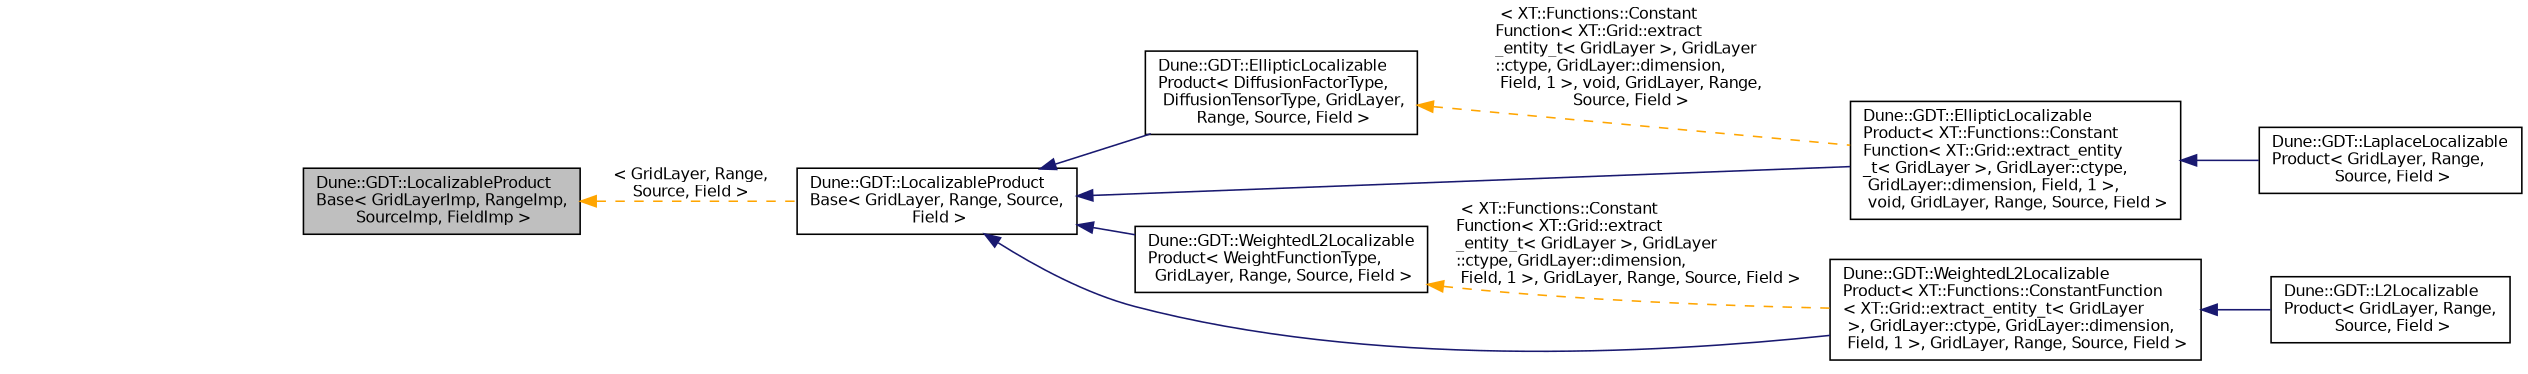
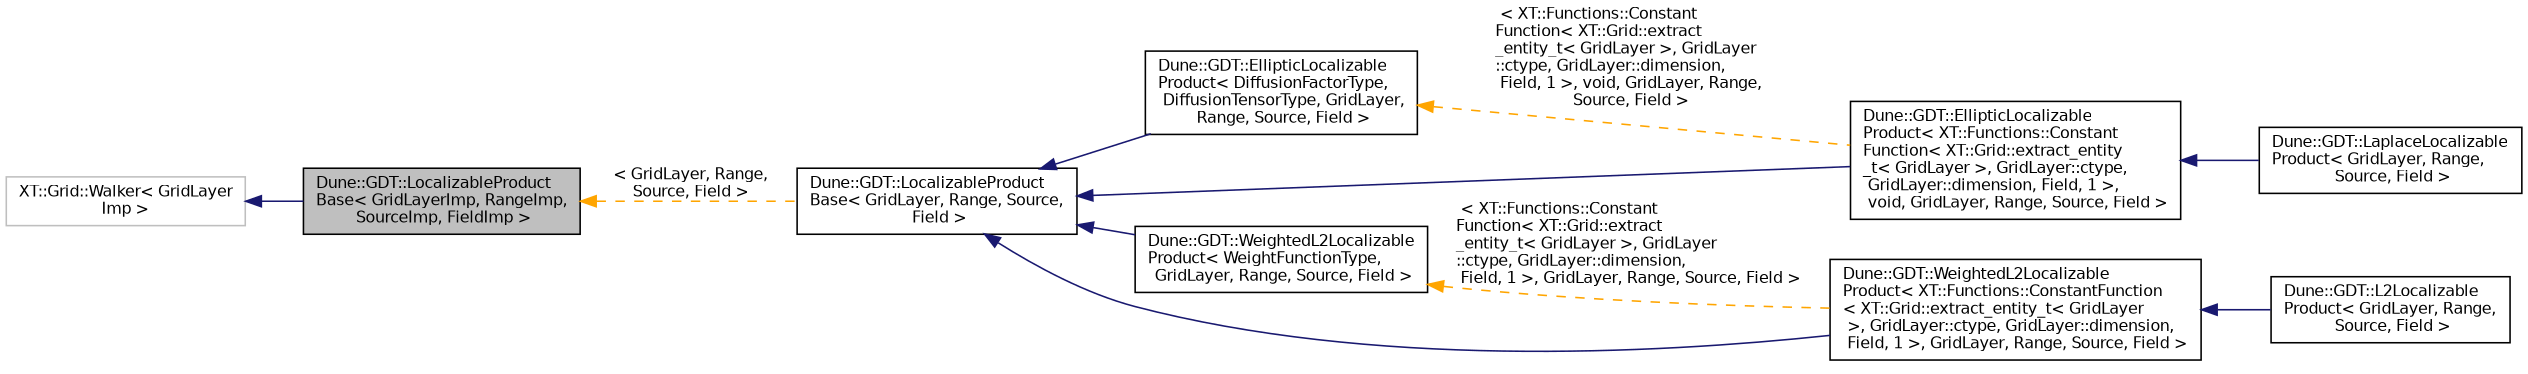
none -> (126, 201)
